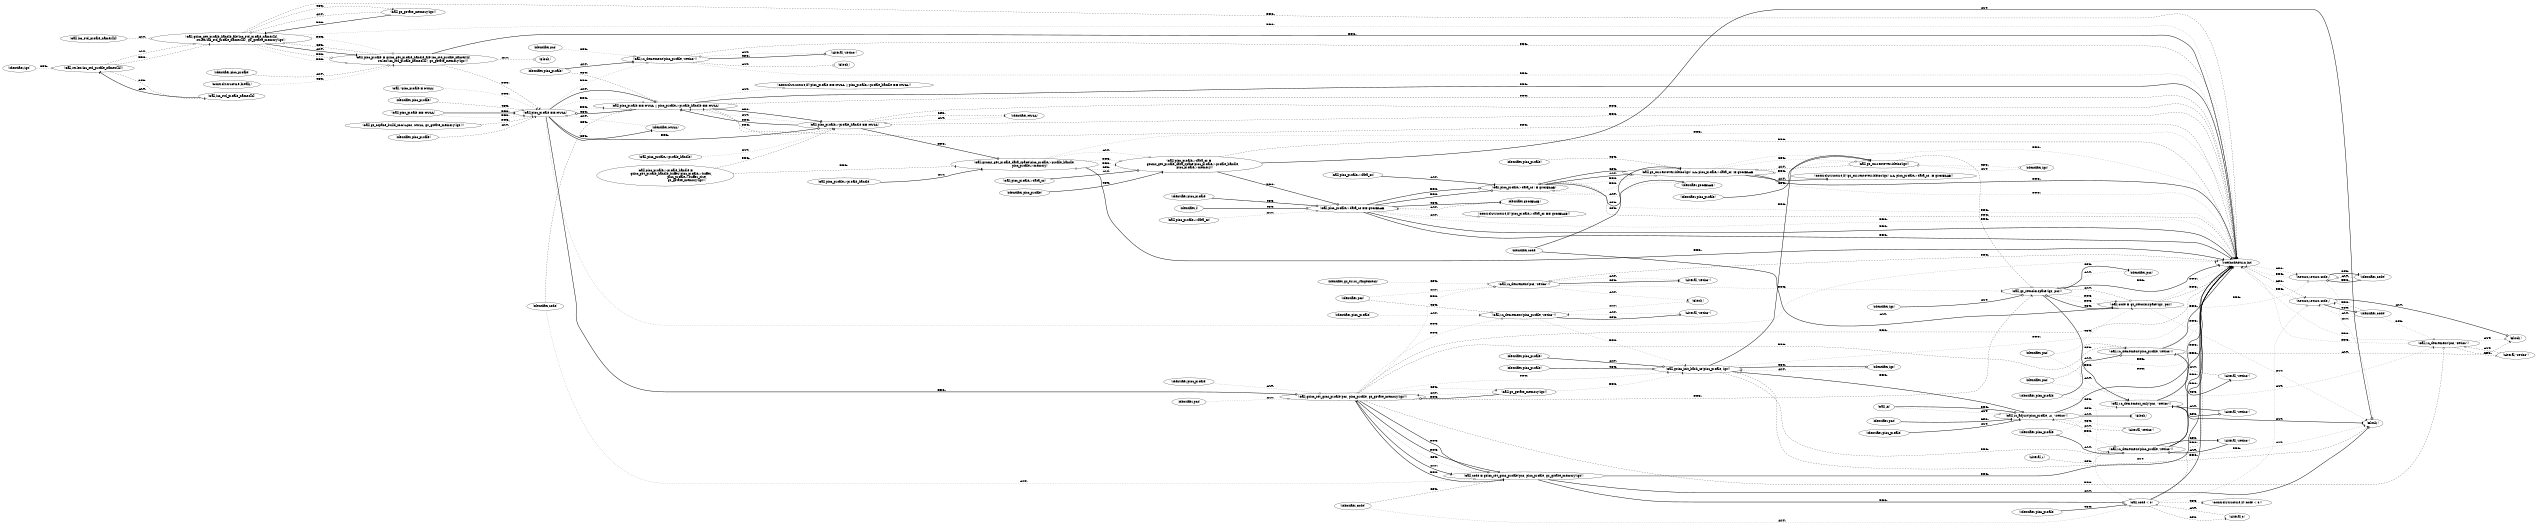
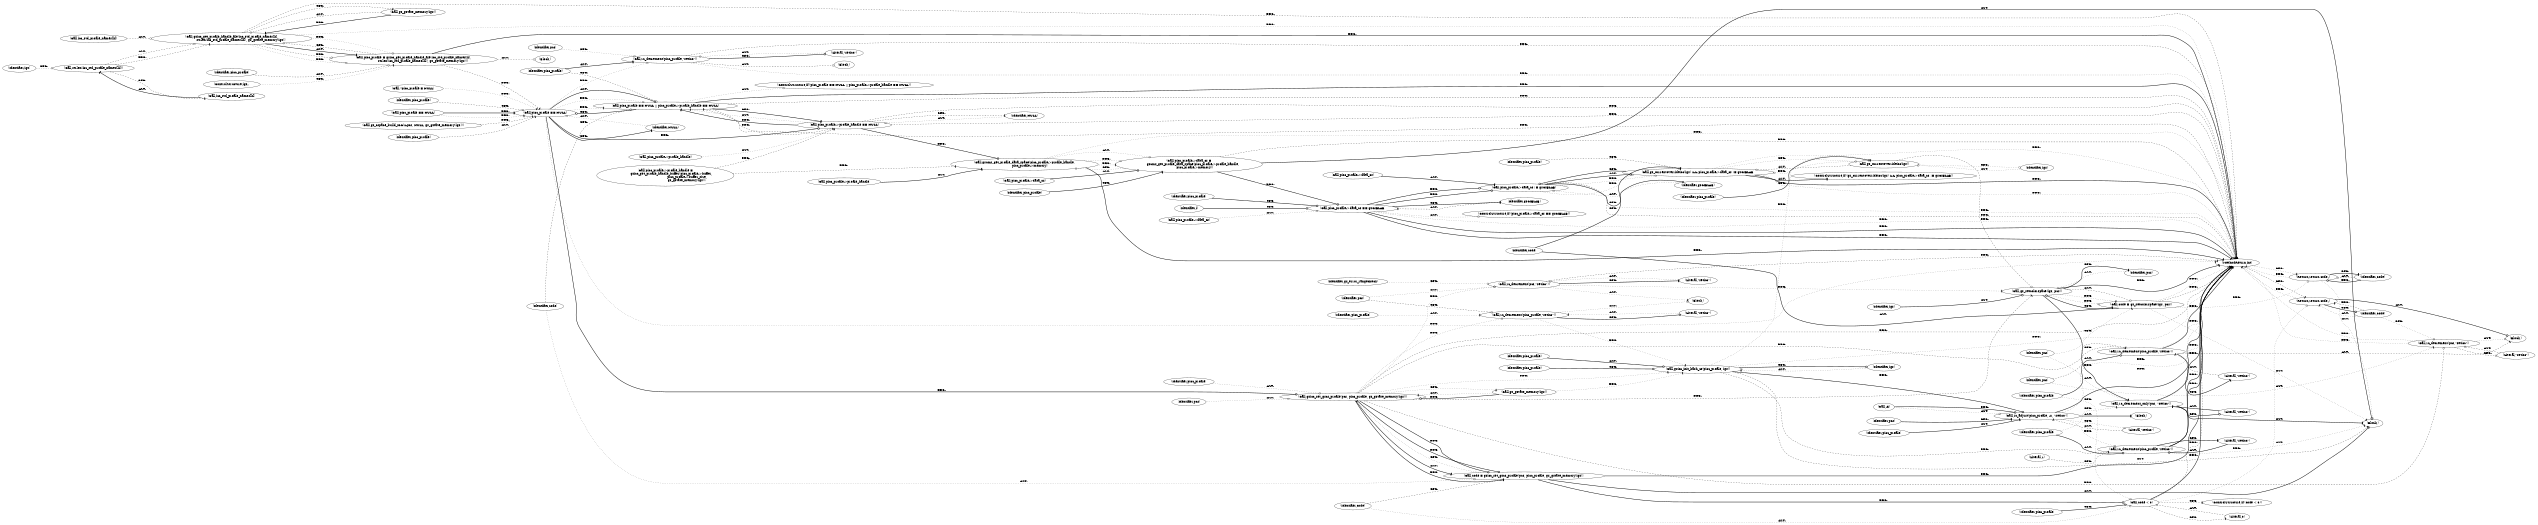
(232, 84) -> (232, 84)
(1783, 244) -> (1783, 244)
